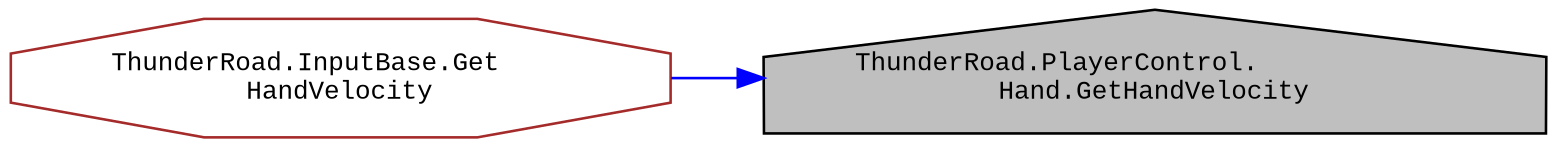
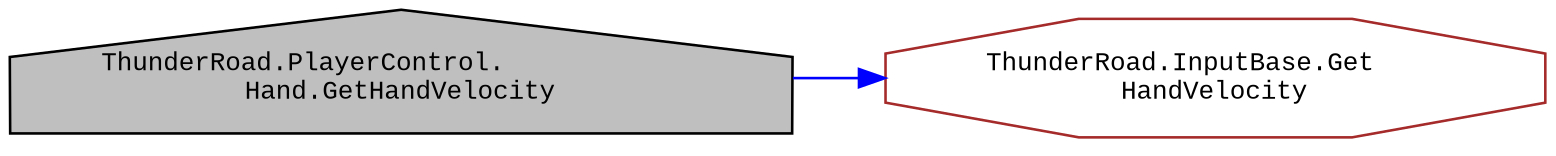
(704, 78) -> (826, 78)
